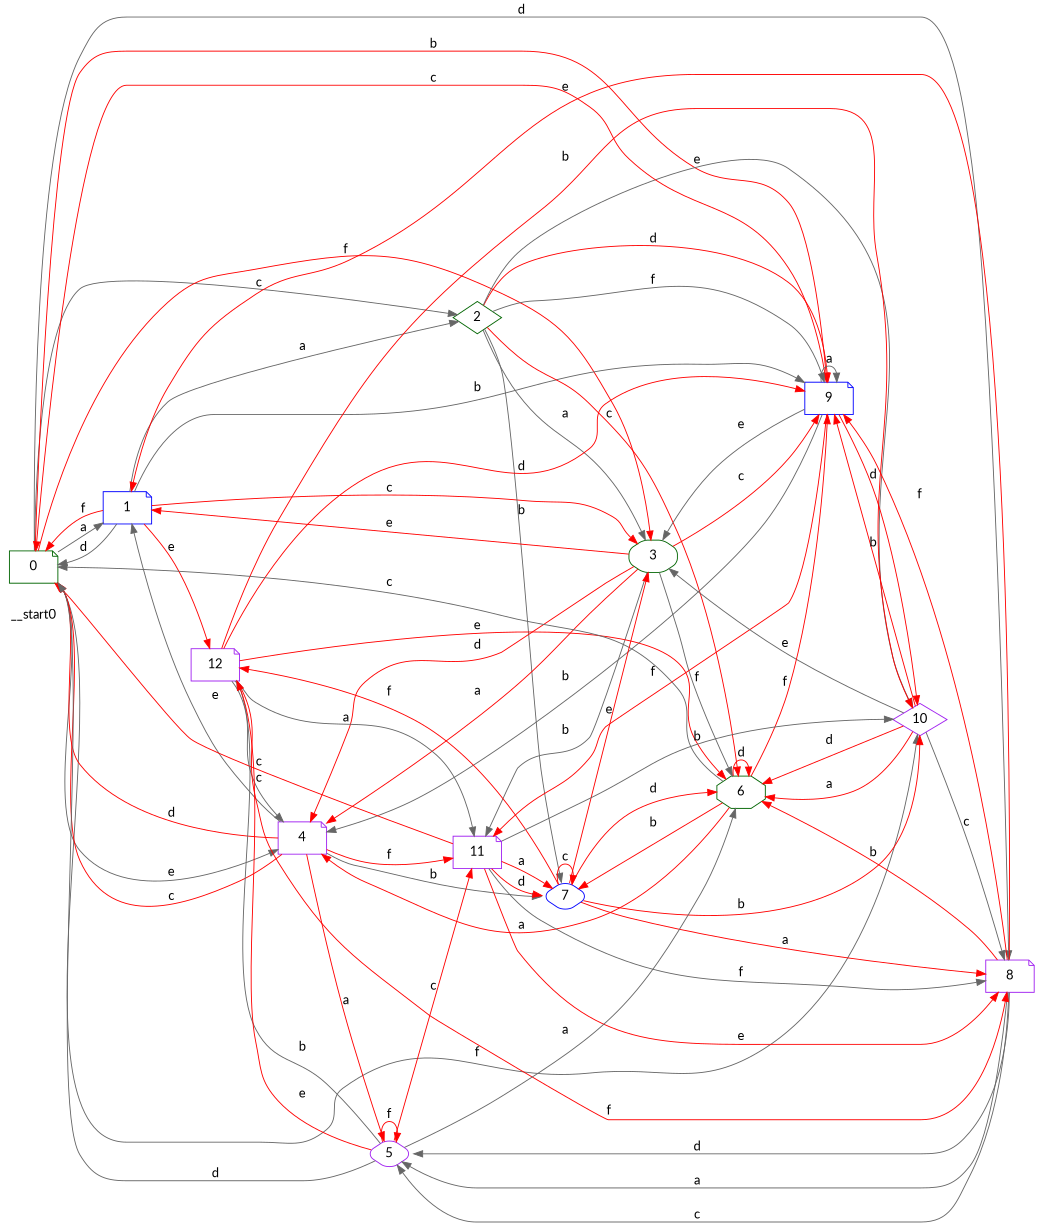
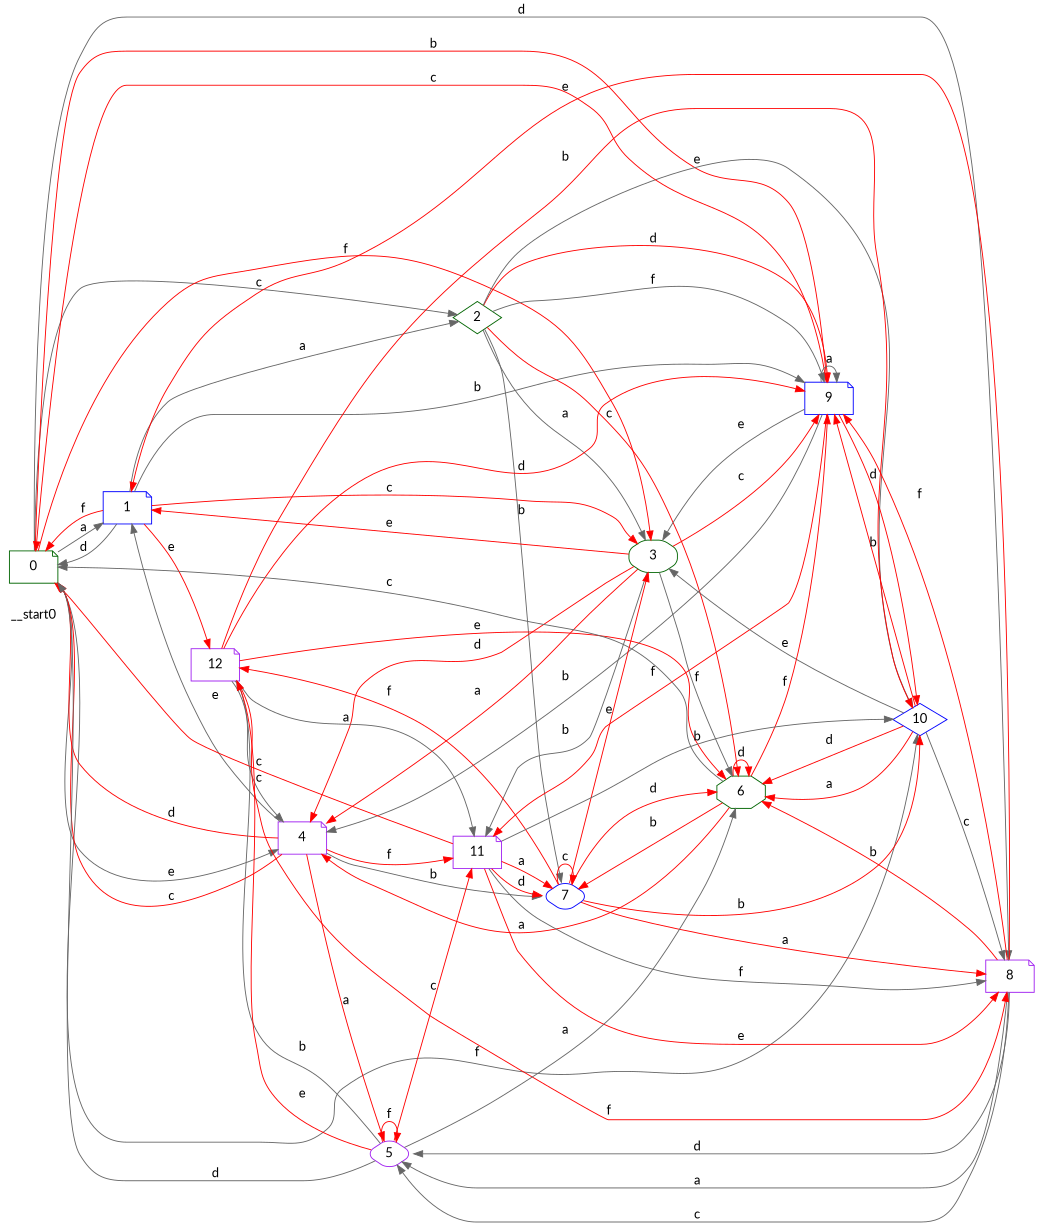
(920, 720) -> (920, 720)
